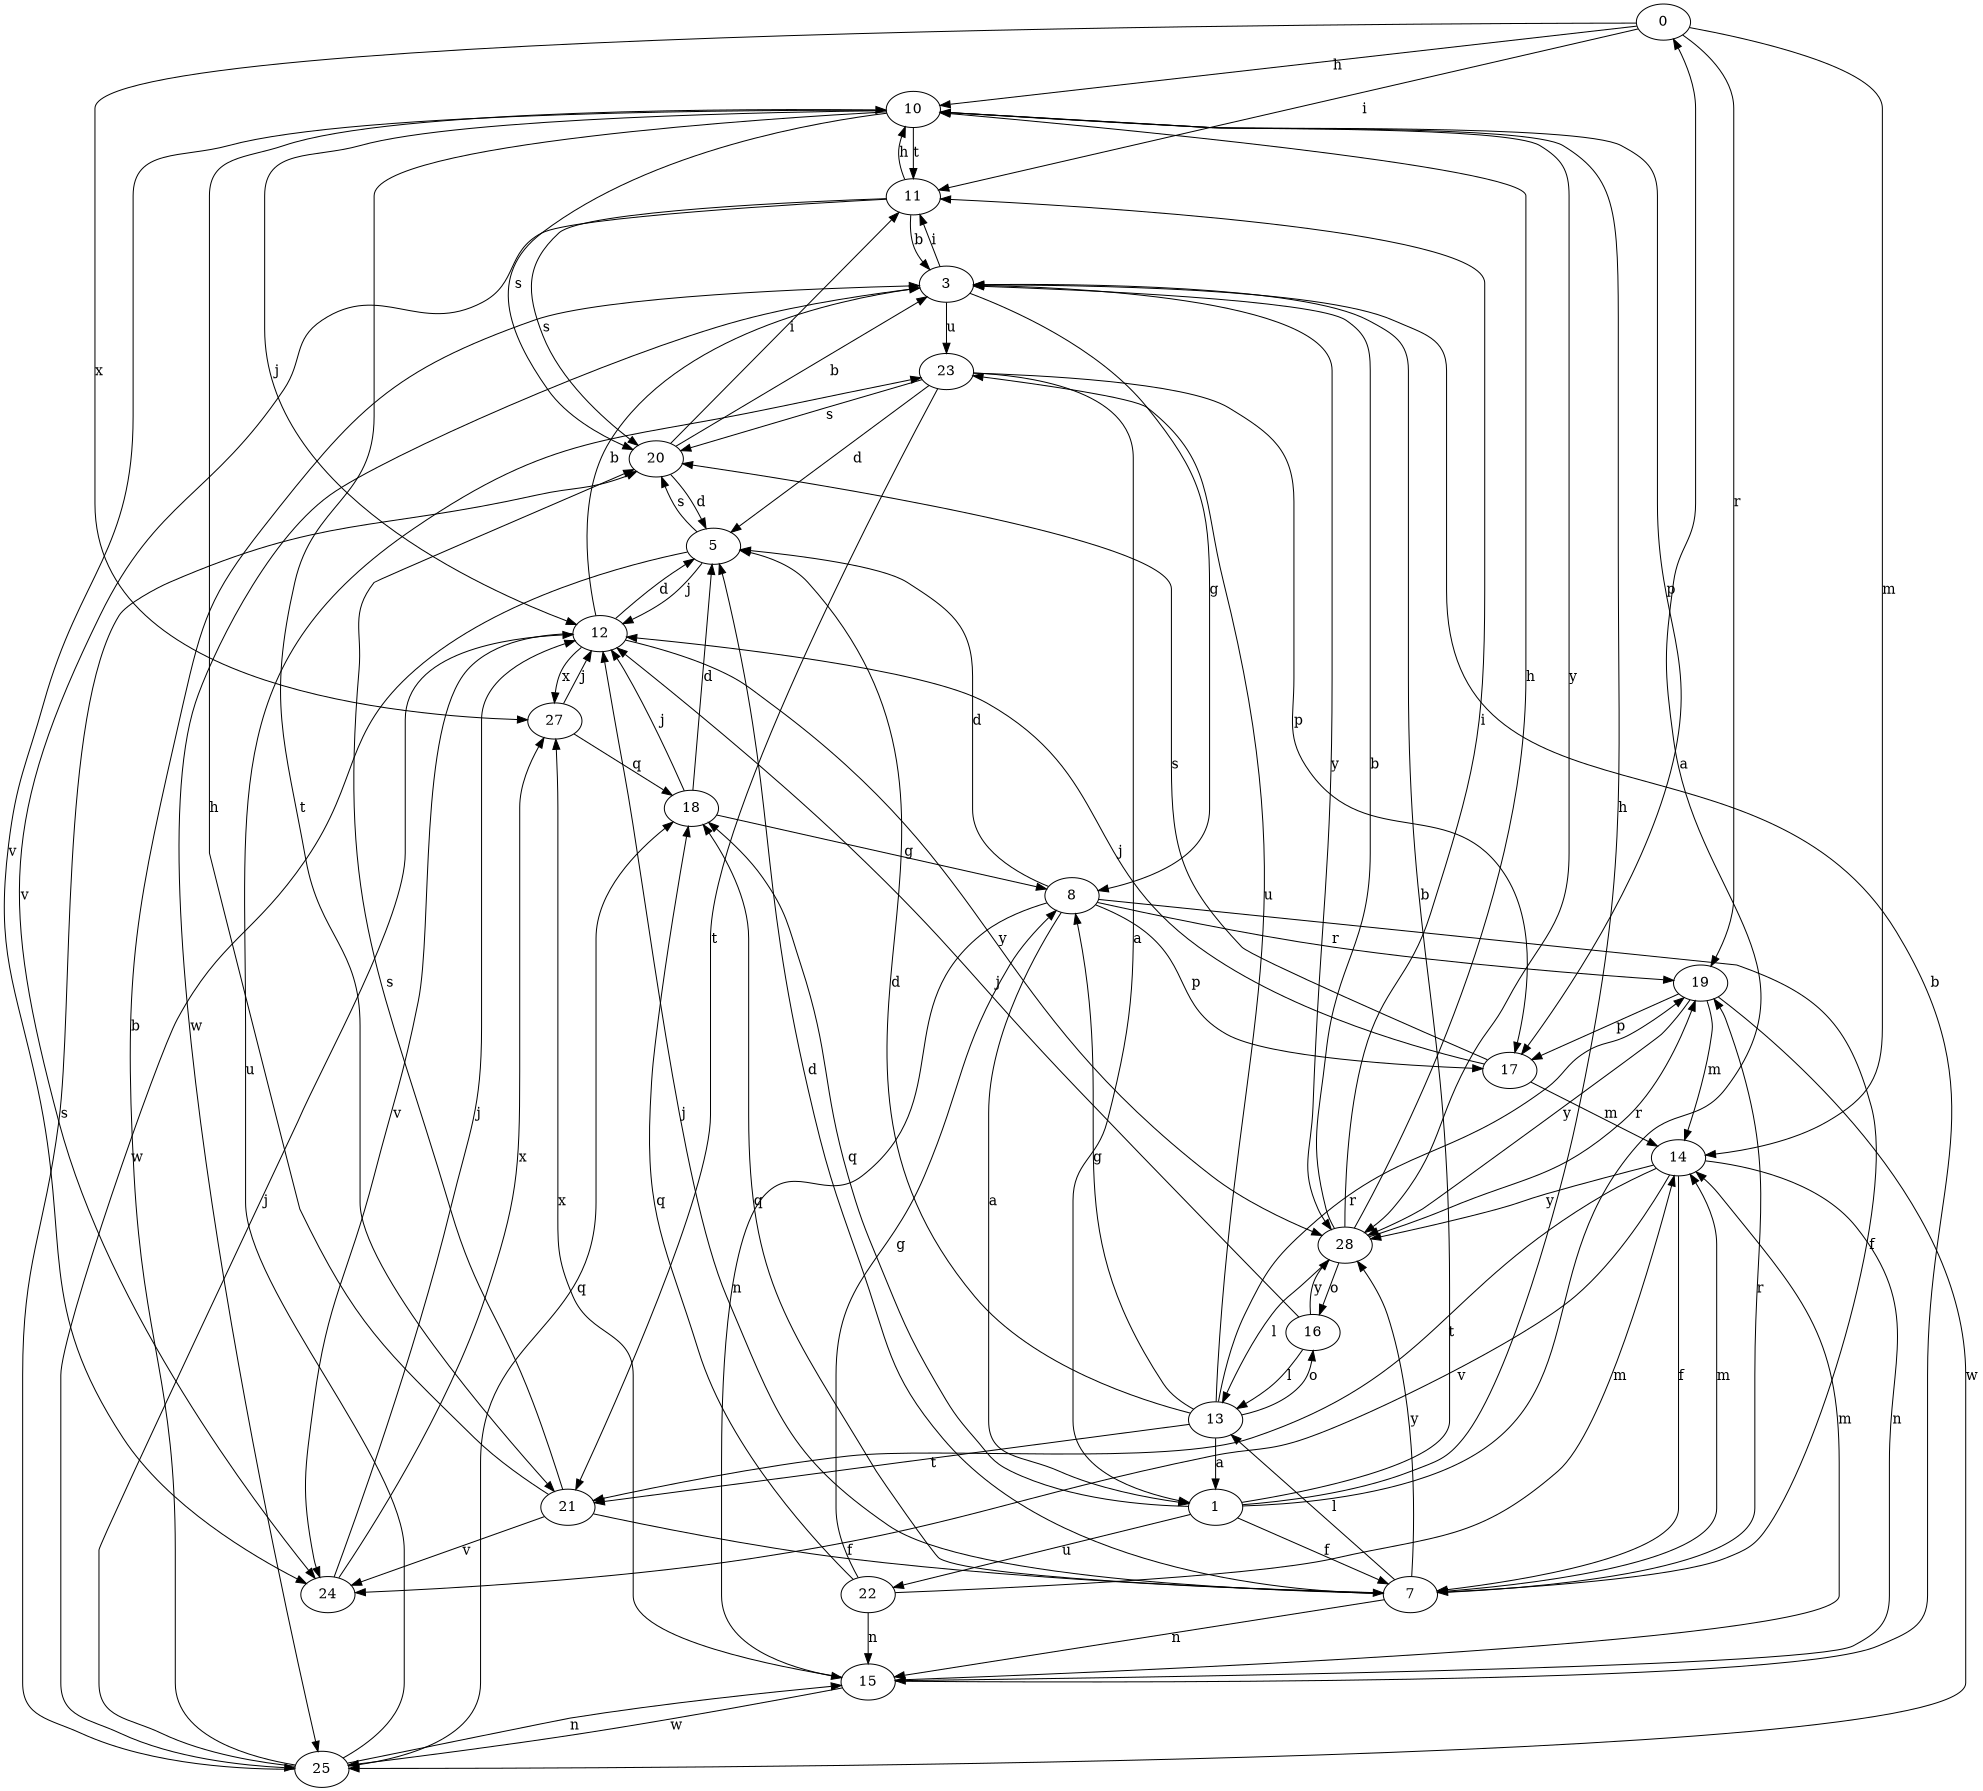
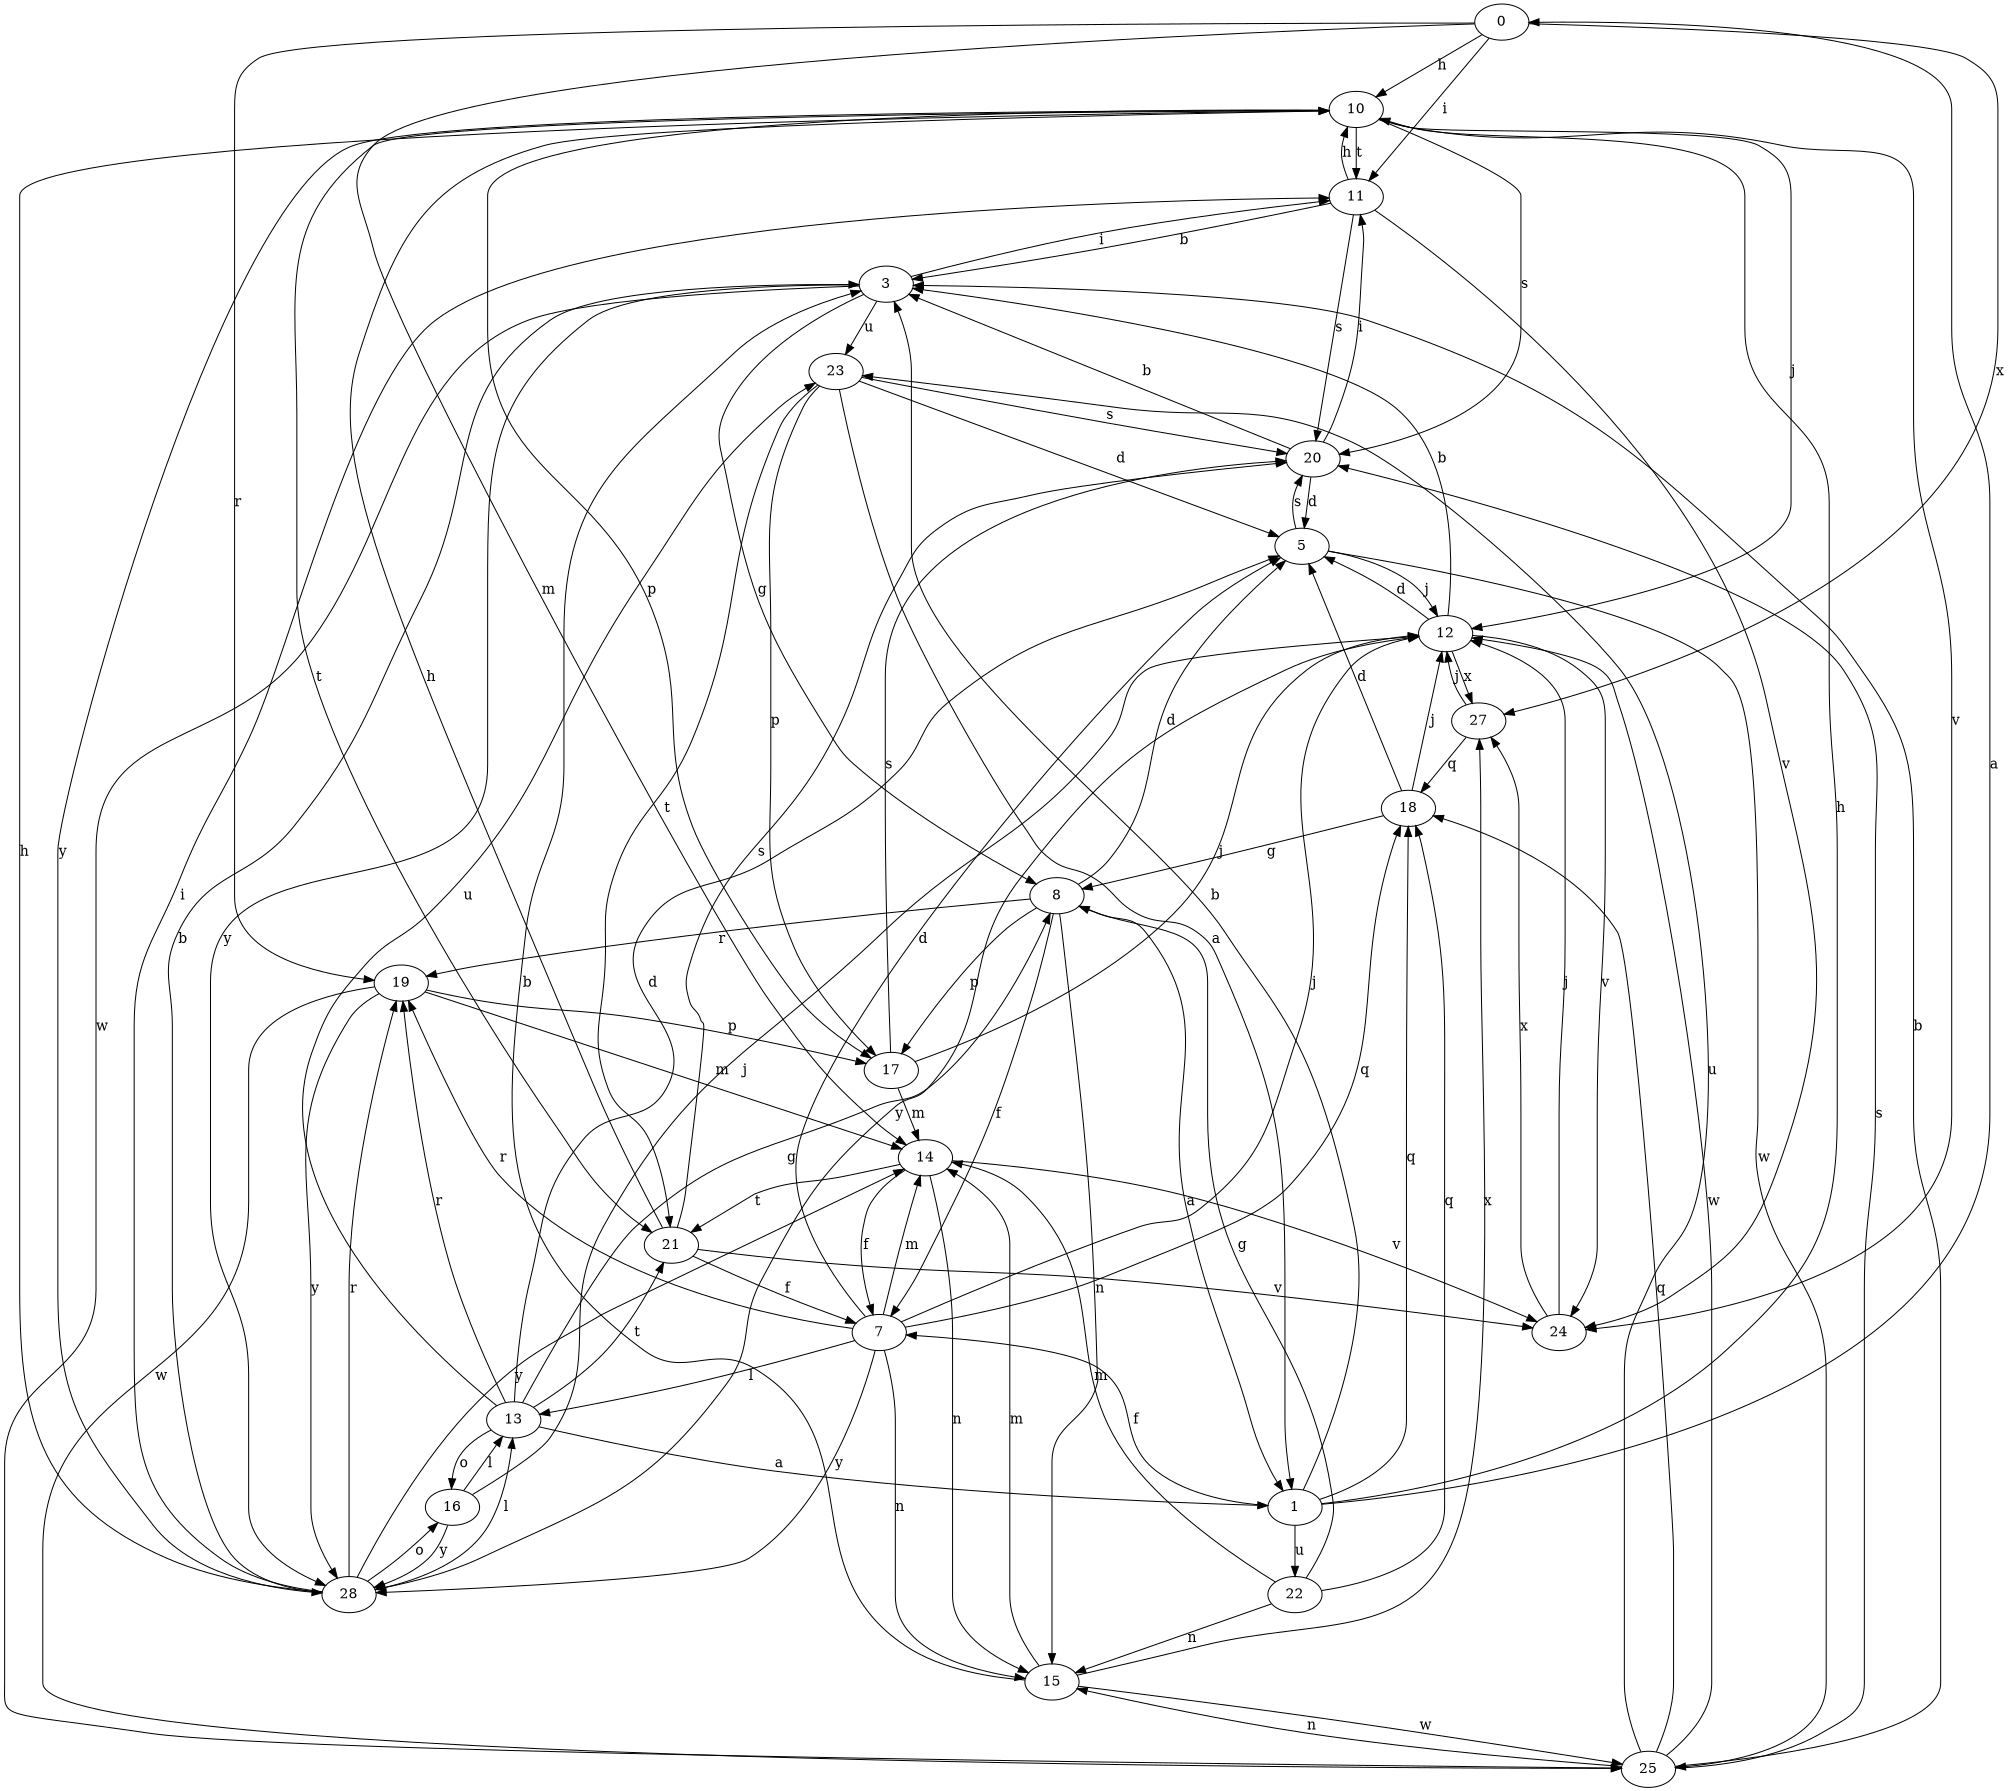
(266, 1201) -> (1714, 1201)
(1518, 1203) -> (569, 1333)
